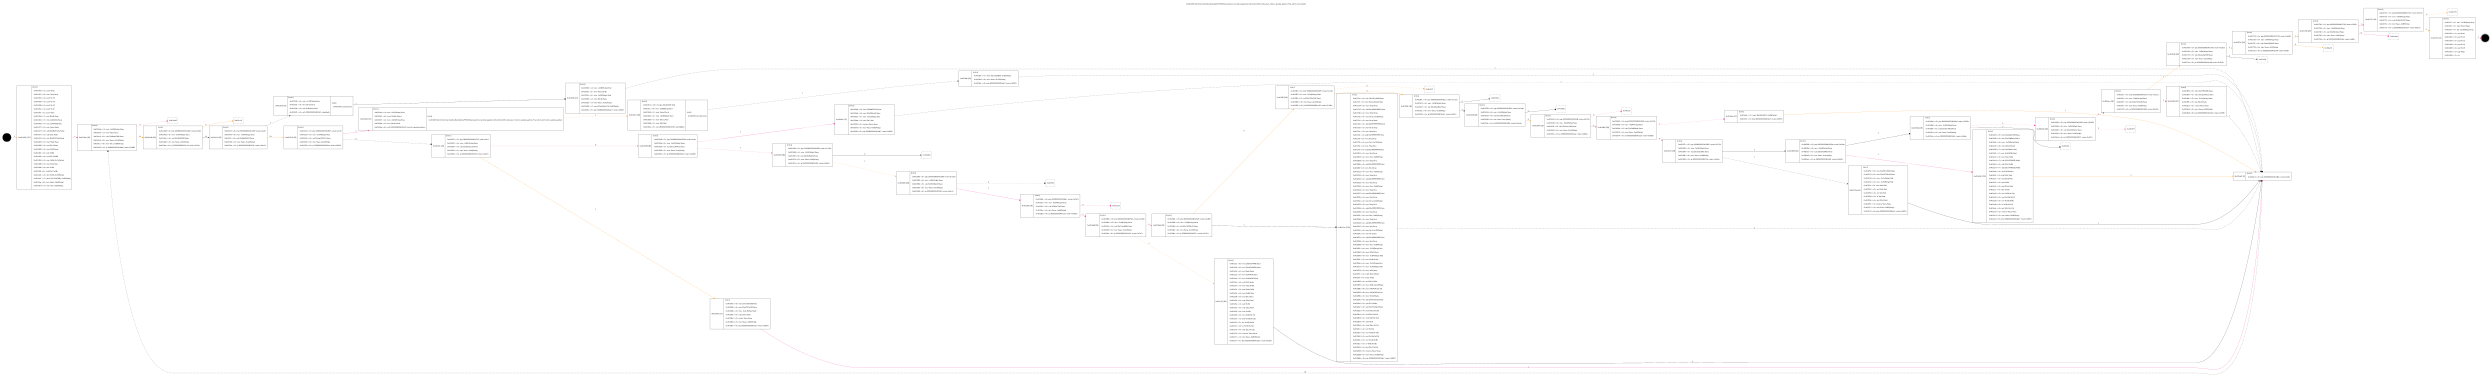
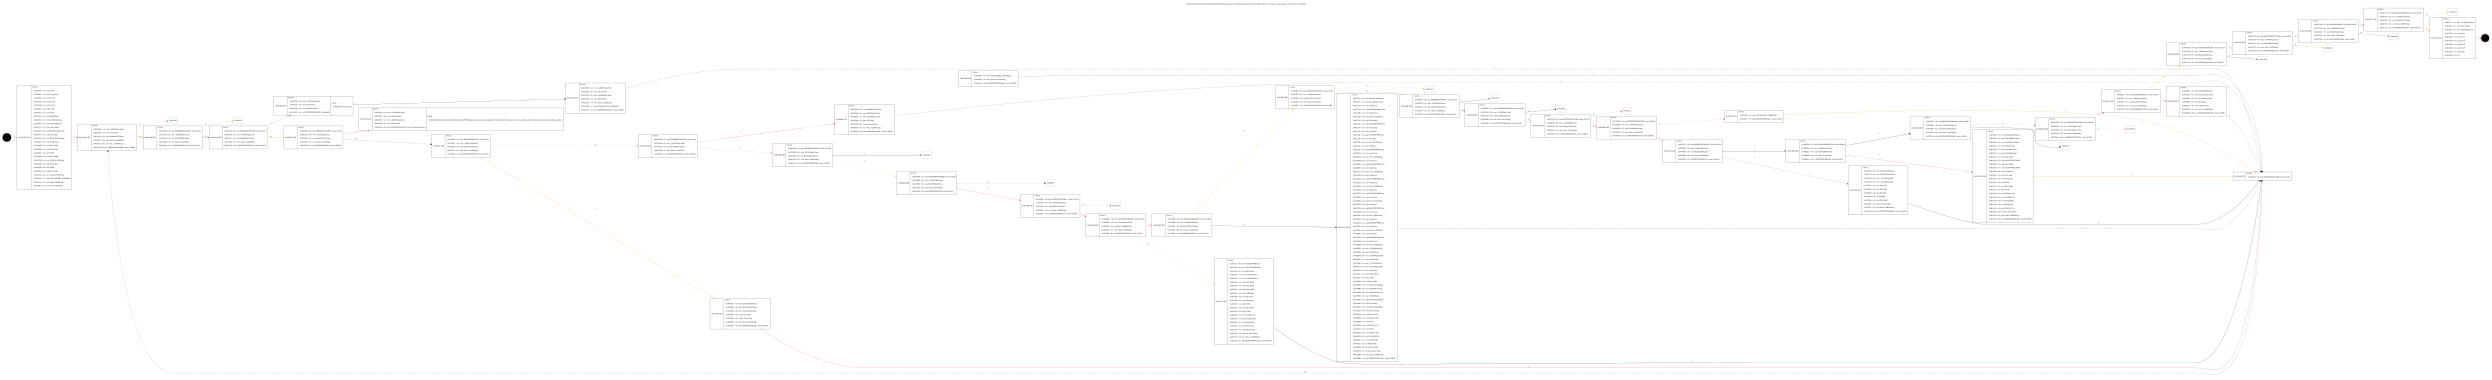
(668, 115) -> none
